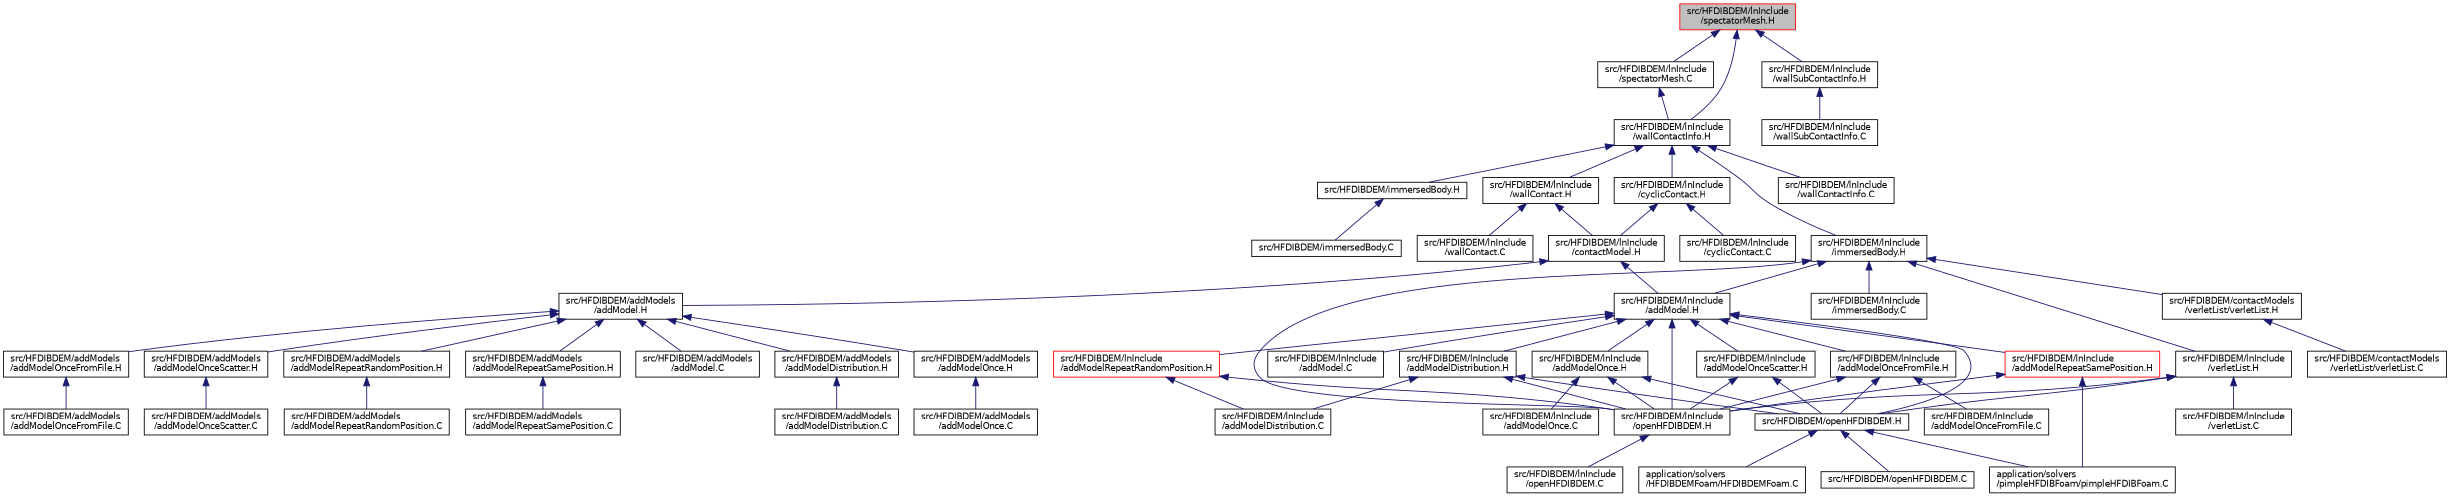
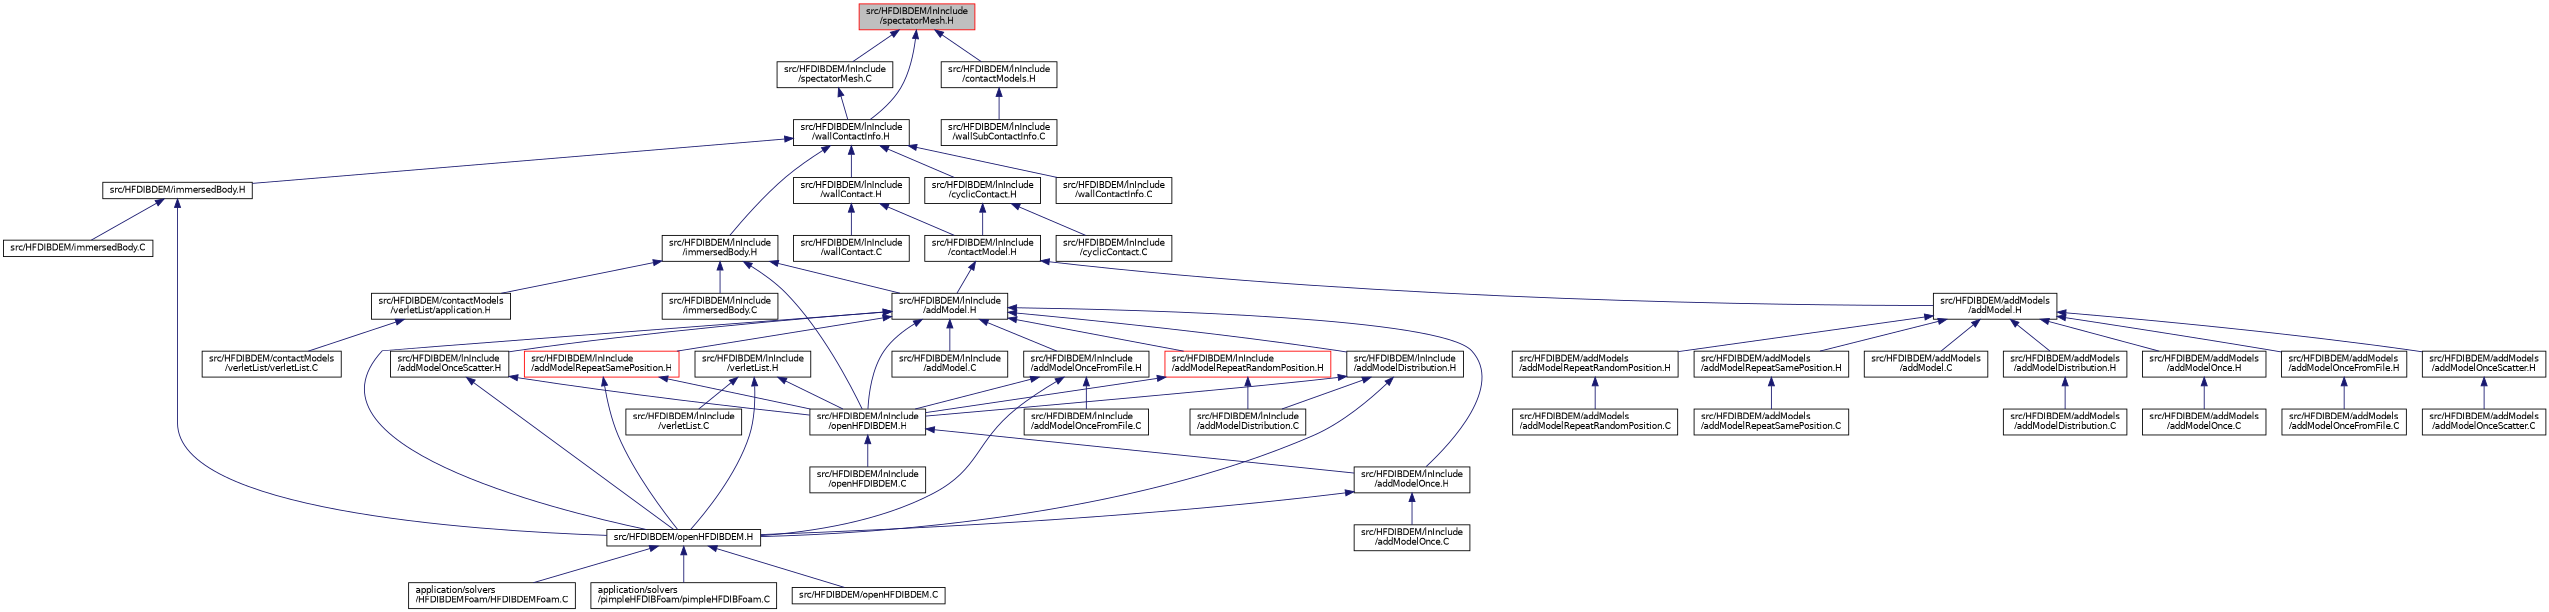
(1820, 75) -> (999, 75)
(2232, 306) -> (441, 306)
(2055, 308) -> none
(1641, 400) -> (1144, 451)
(2082, 427) -> (632, 462)
none -> (271, 494)
